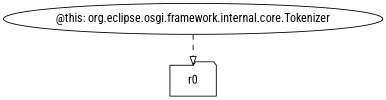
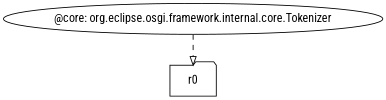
(193, 19) -> (193, 19)
